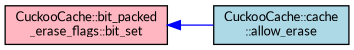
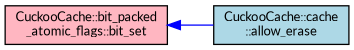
(86, 25) -> (86, 25)
